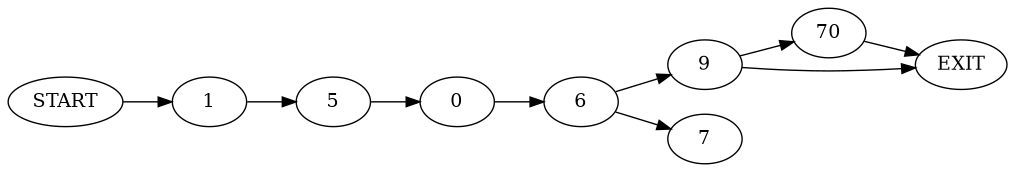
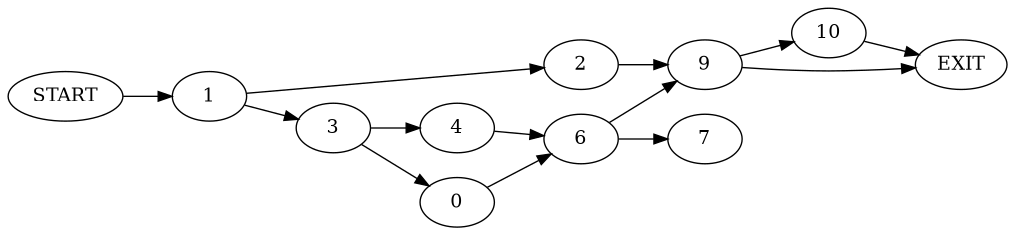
(829, 33) -> (829, 33)
none -> (581, 65)
(333, 102) -> (333, 128)
none -> (457, 128)
